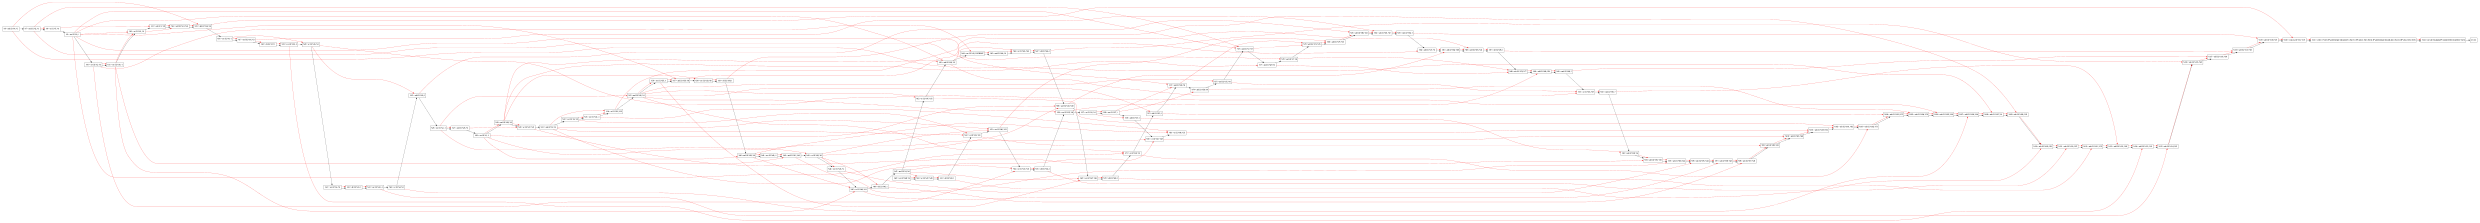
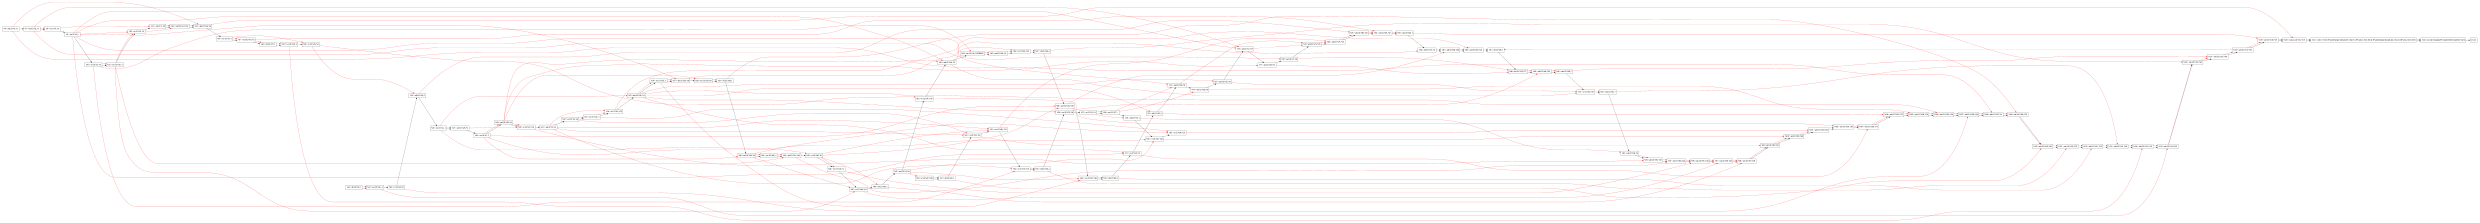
(1868, 51) -> (1869, 49)
(902, 178) -> none
(333, 187) -> none
